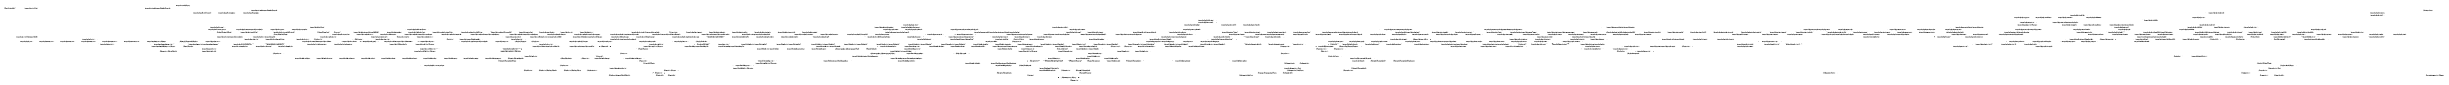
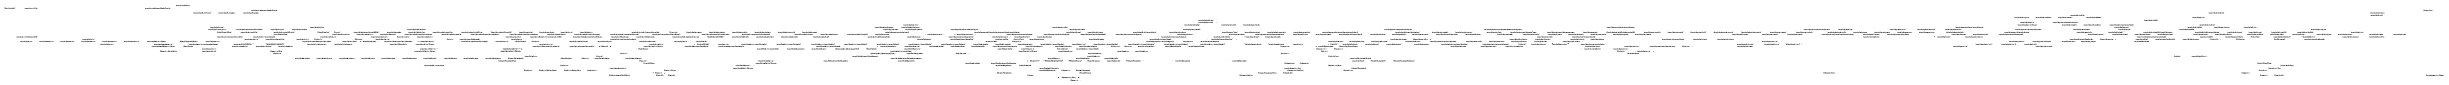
none -> (276, 51)
none -> (1335, 66)
